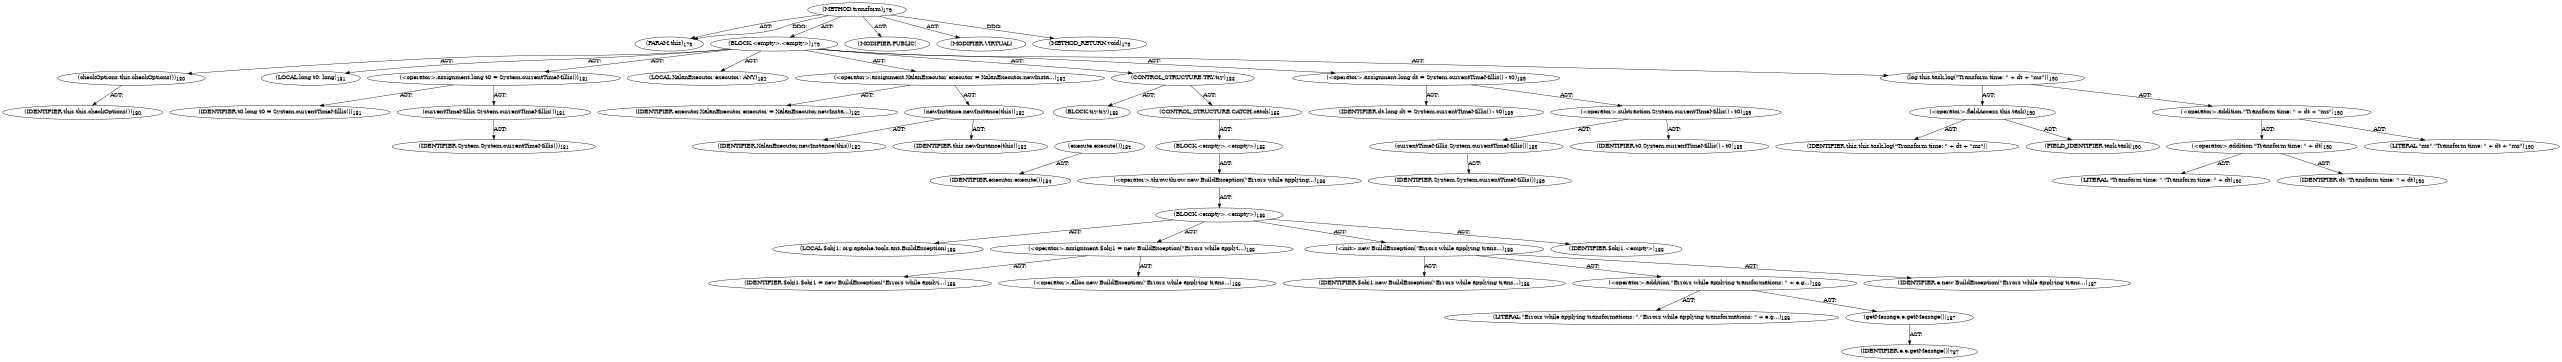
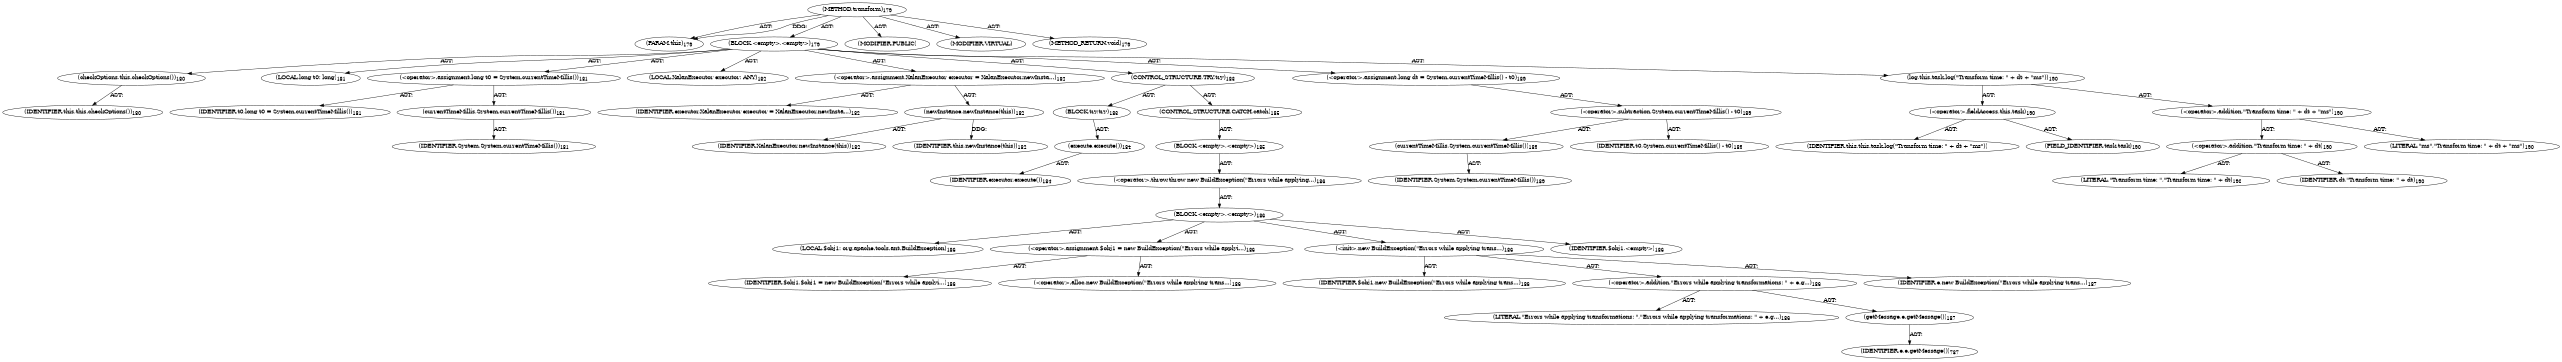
(995, 27) -> (995, 27)
(1426, 112) -> none
none -> (1095, 128)
(980, 130) -> (980, 130)
